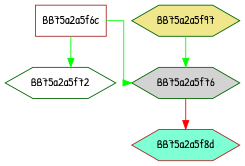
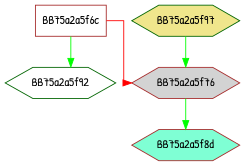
(124, 44) -> (124, 44)
(60, 83) -> (60, 83)
(186, 83) -> (186, 83)
(186, 110) -> (186, 110)
